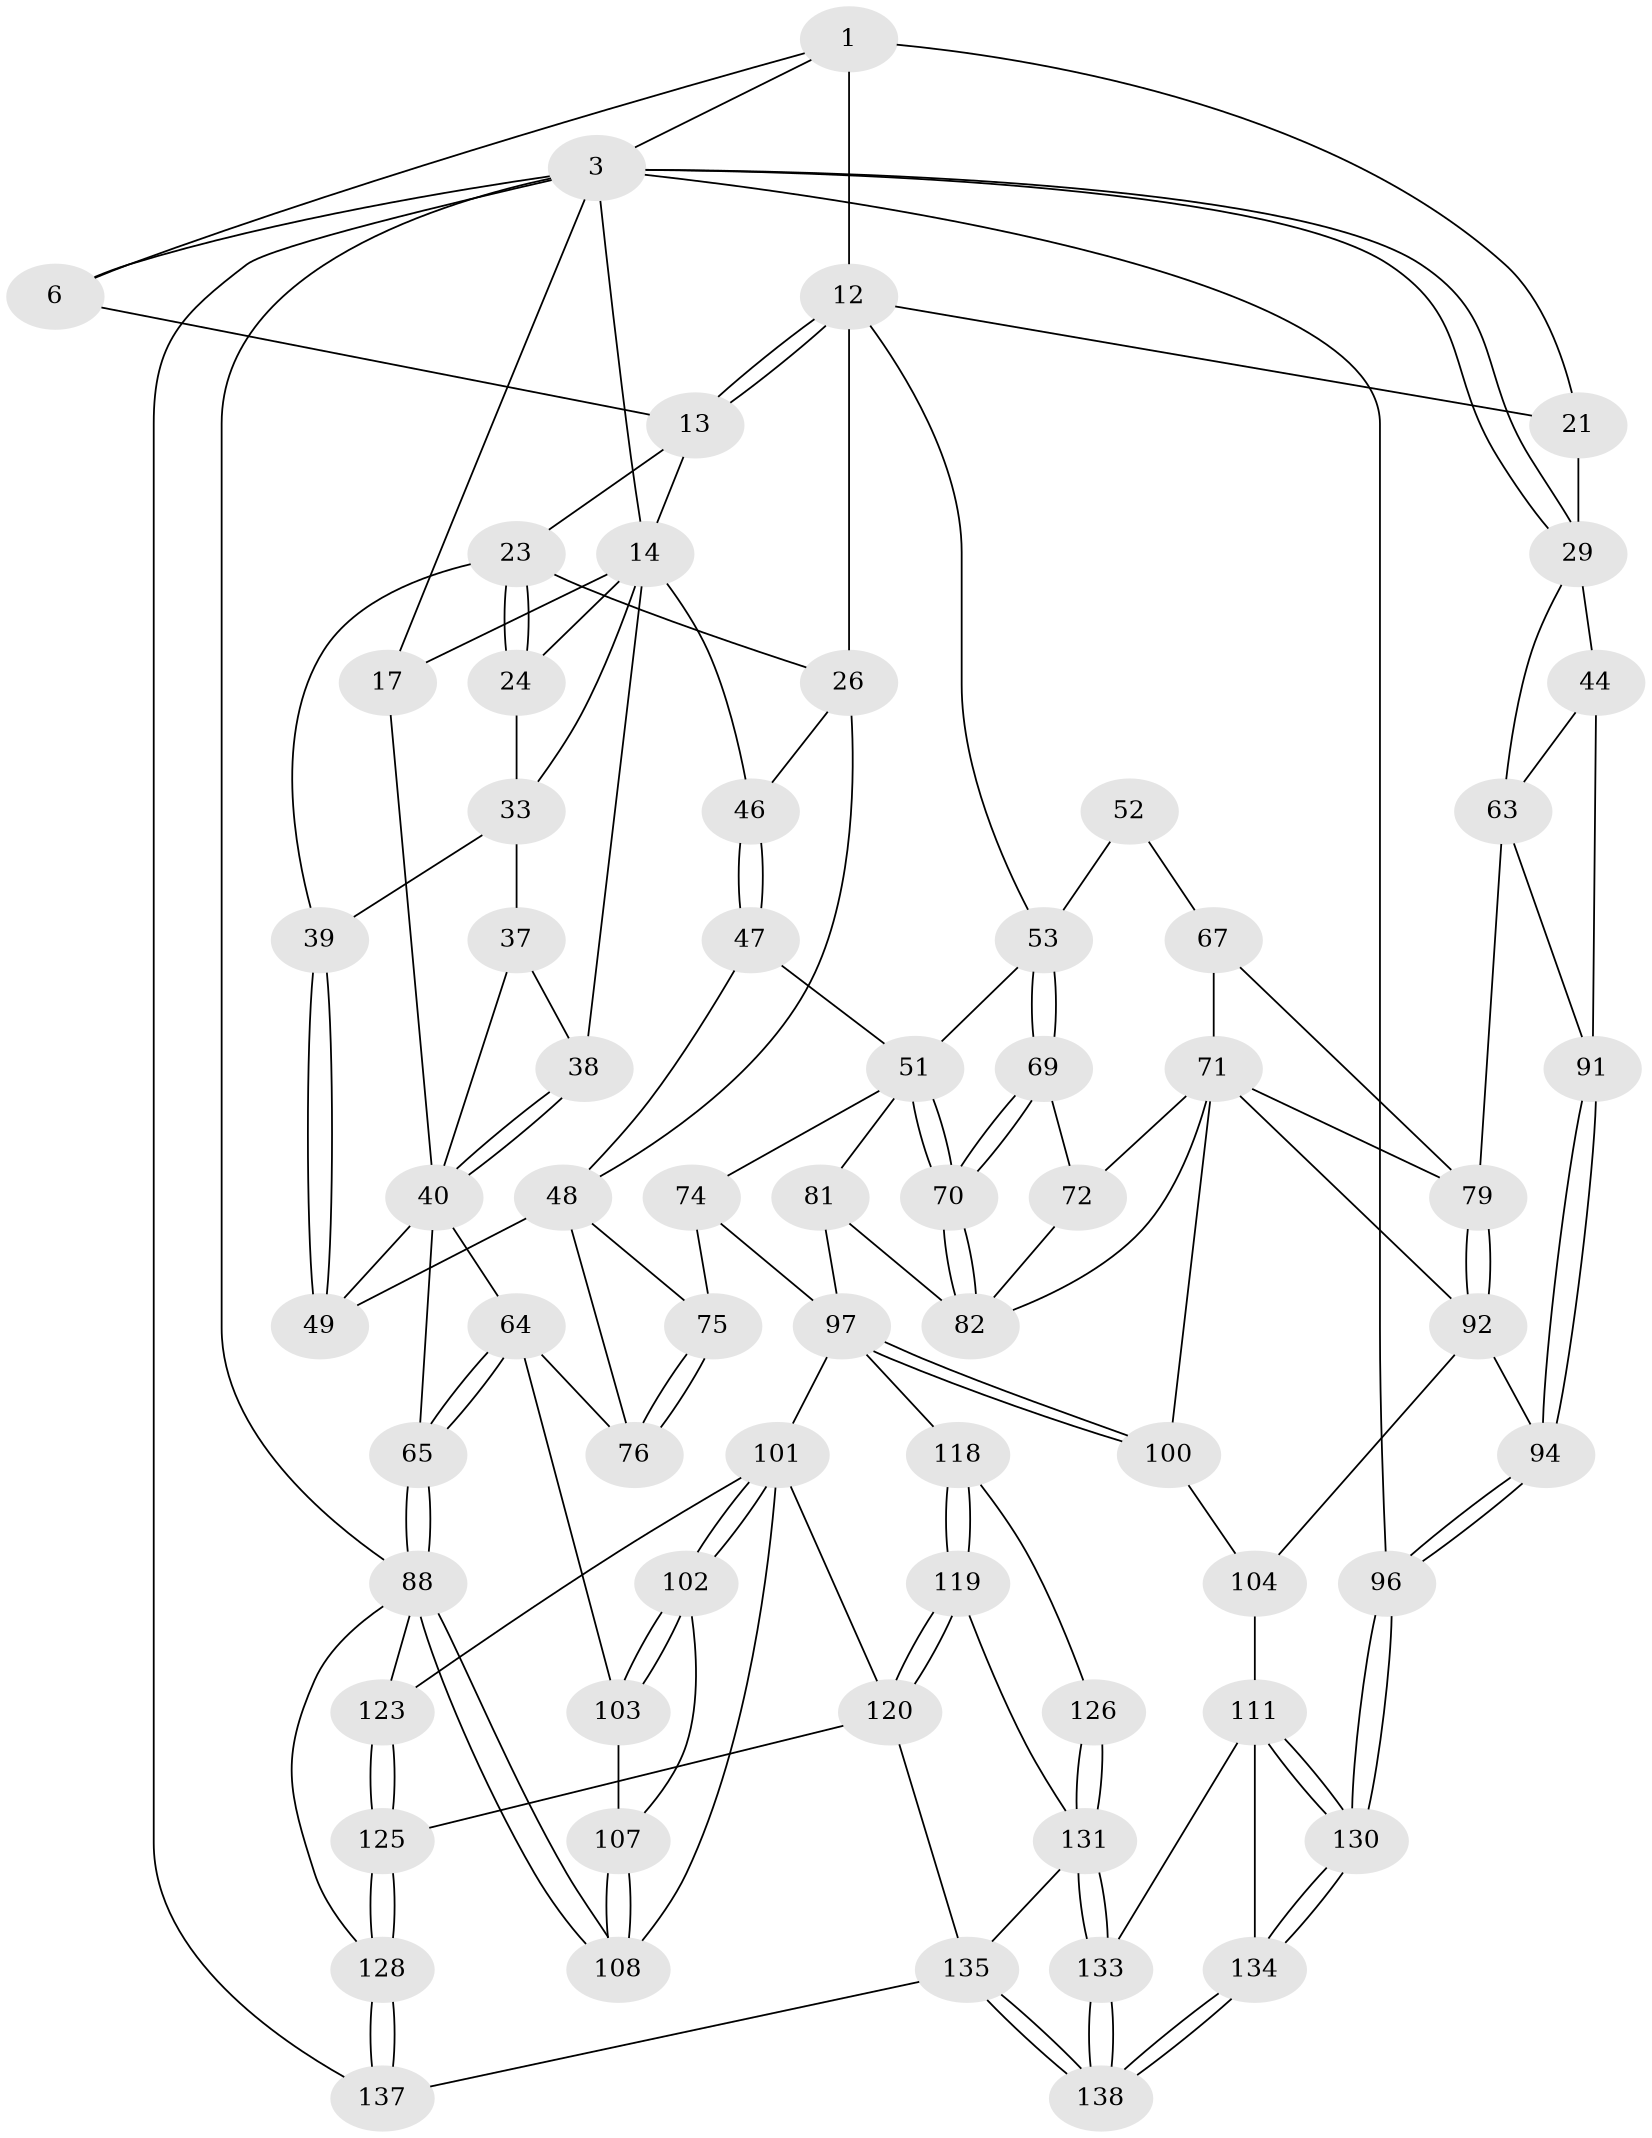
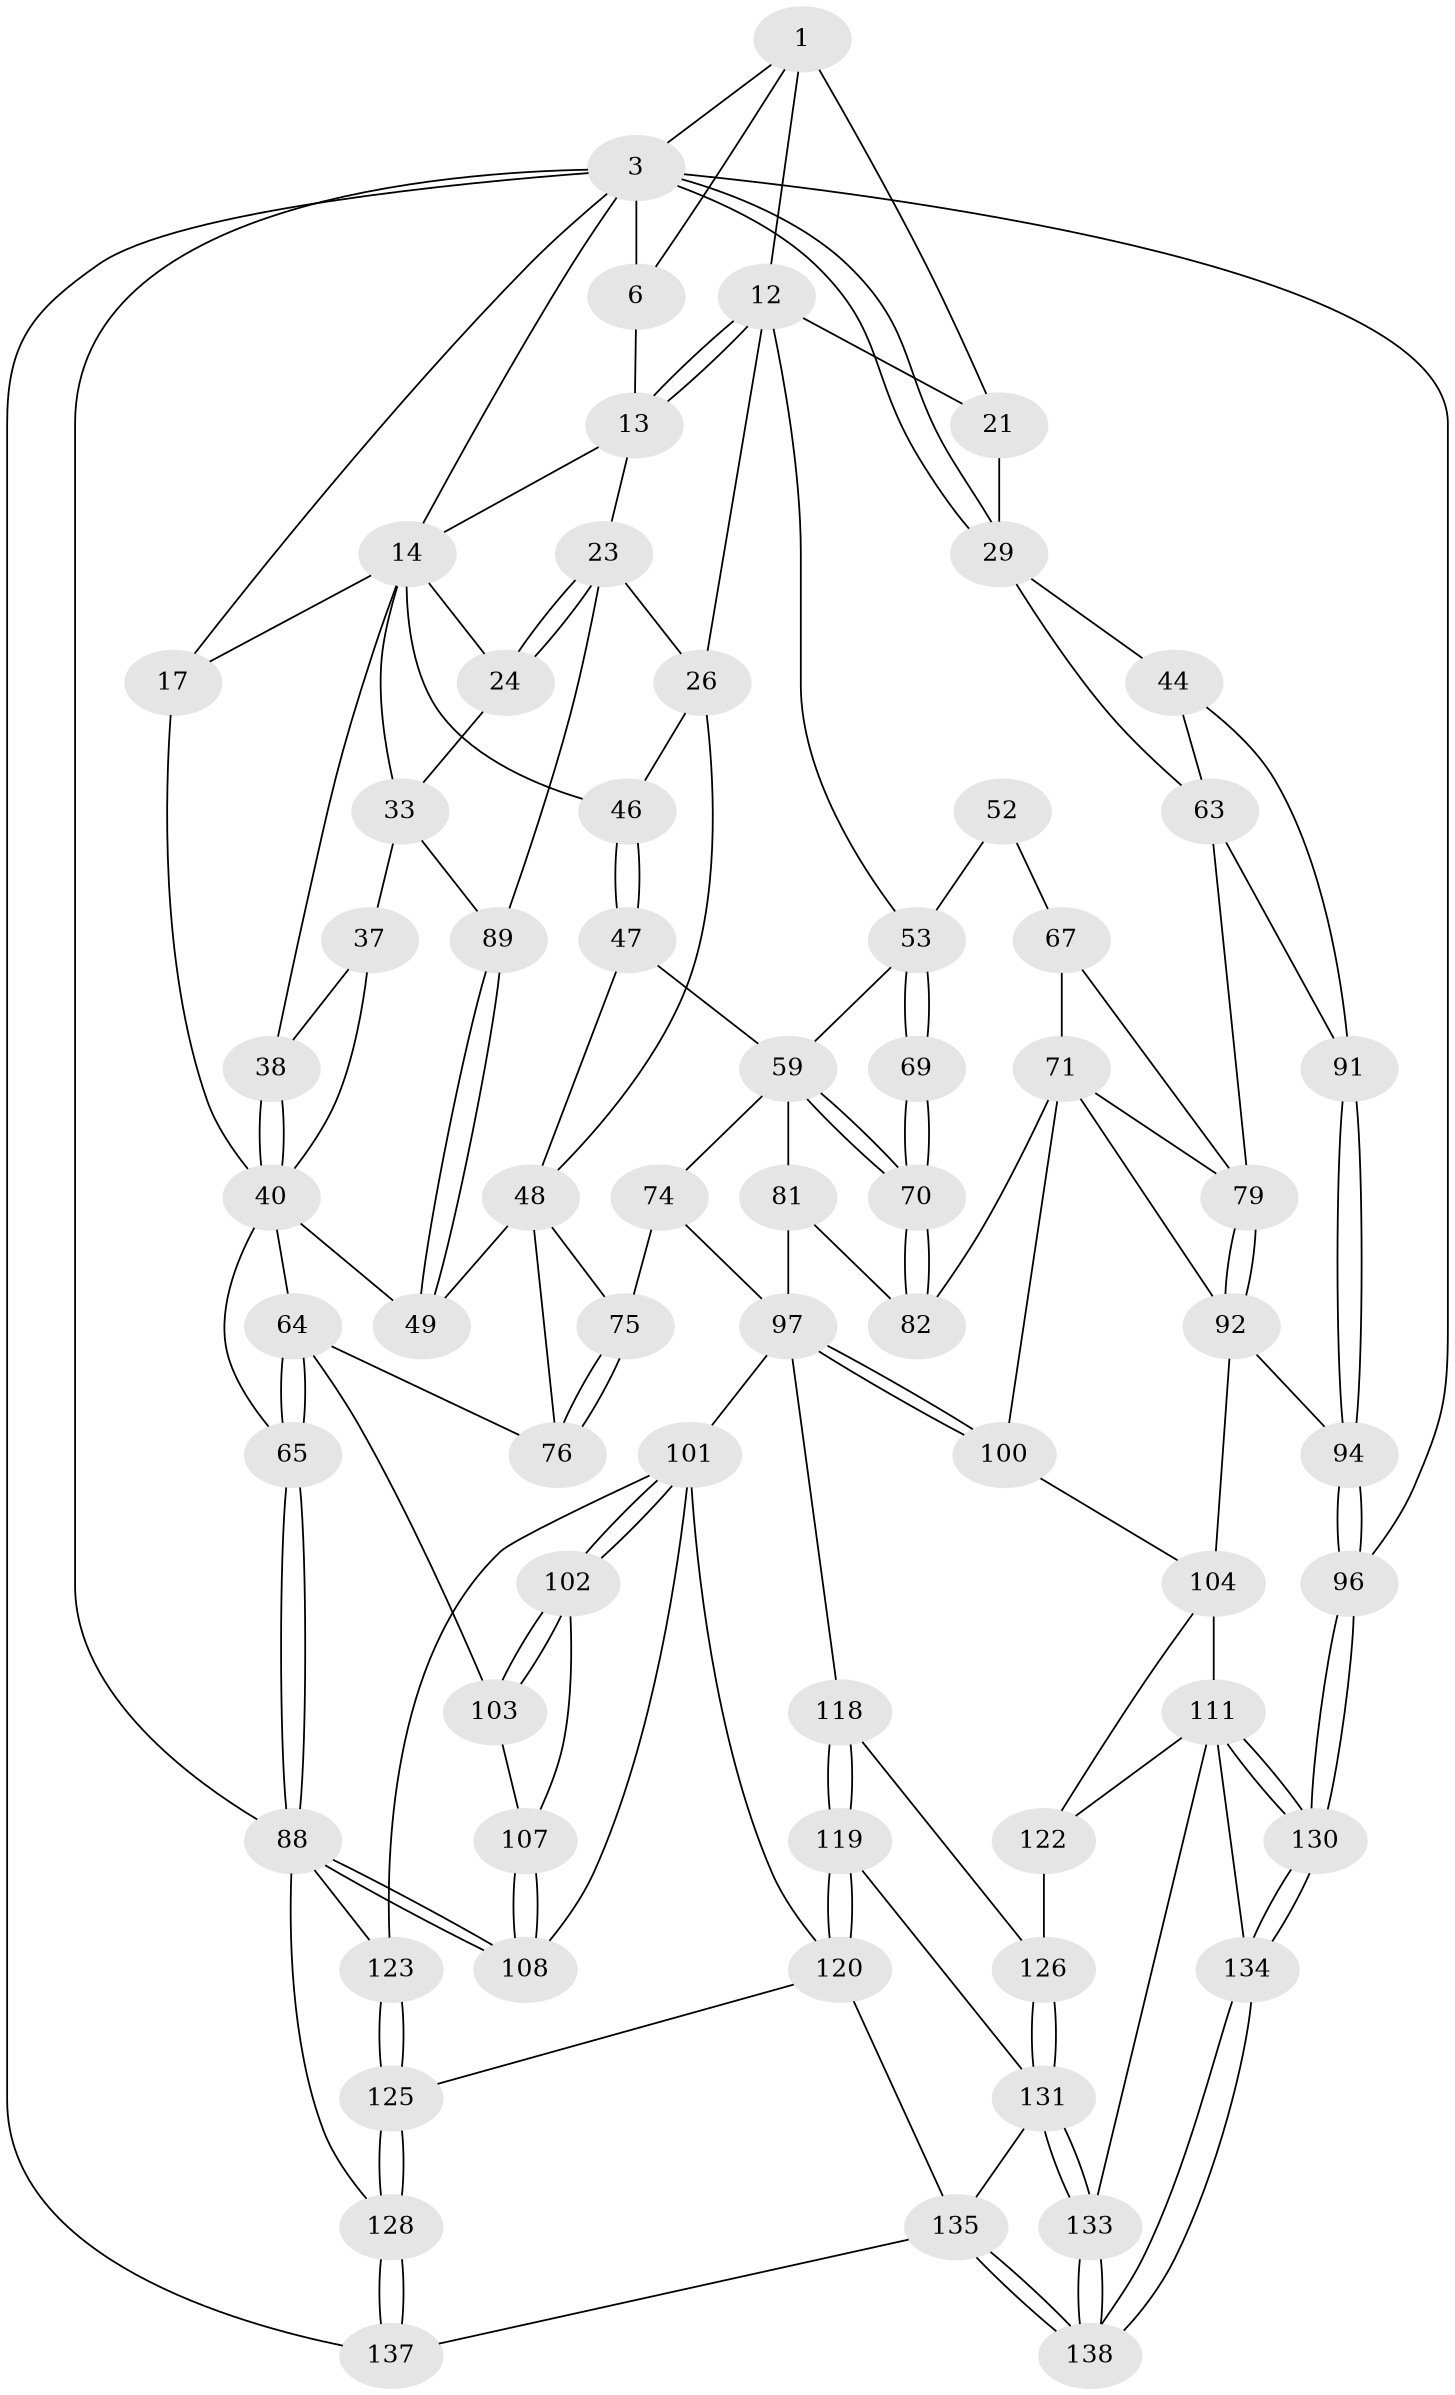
(320, 940) -> (499, 940)
(915, 1069) -> (788, 1069)
(1078, 1198) -> none
none -> (1044, 1841)
